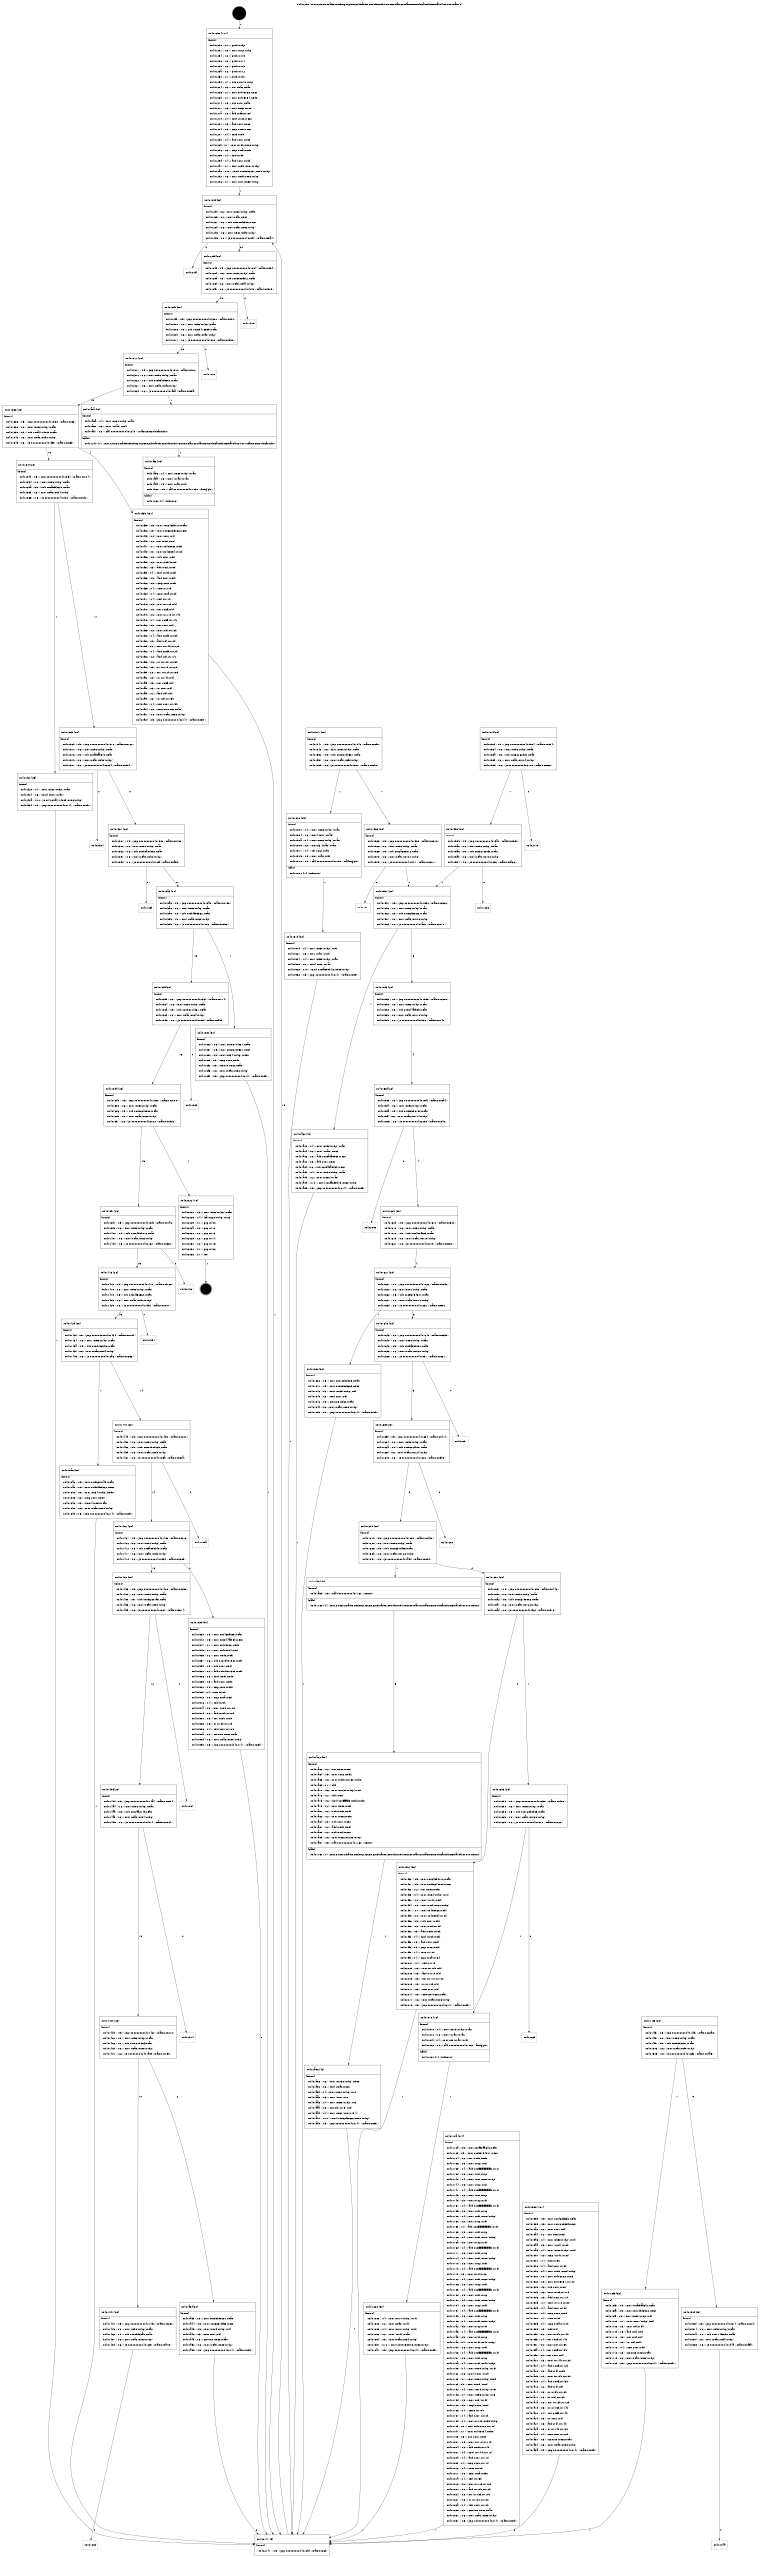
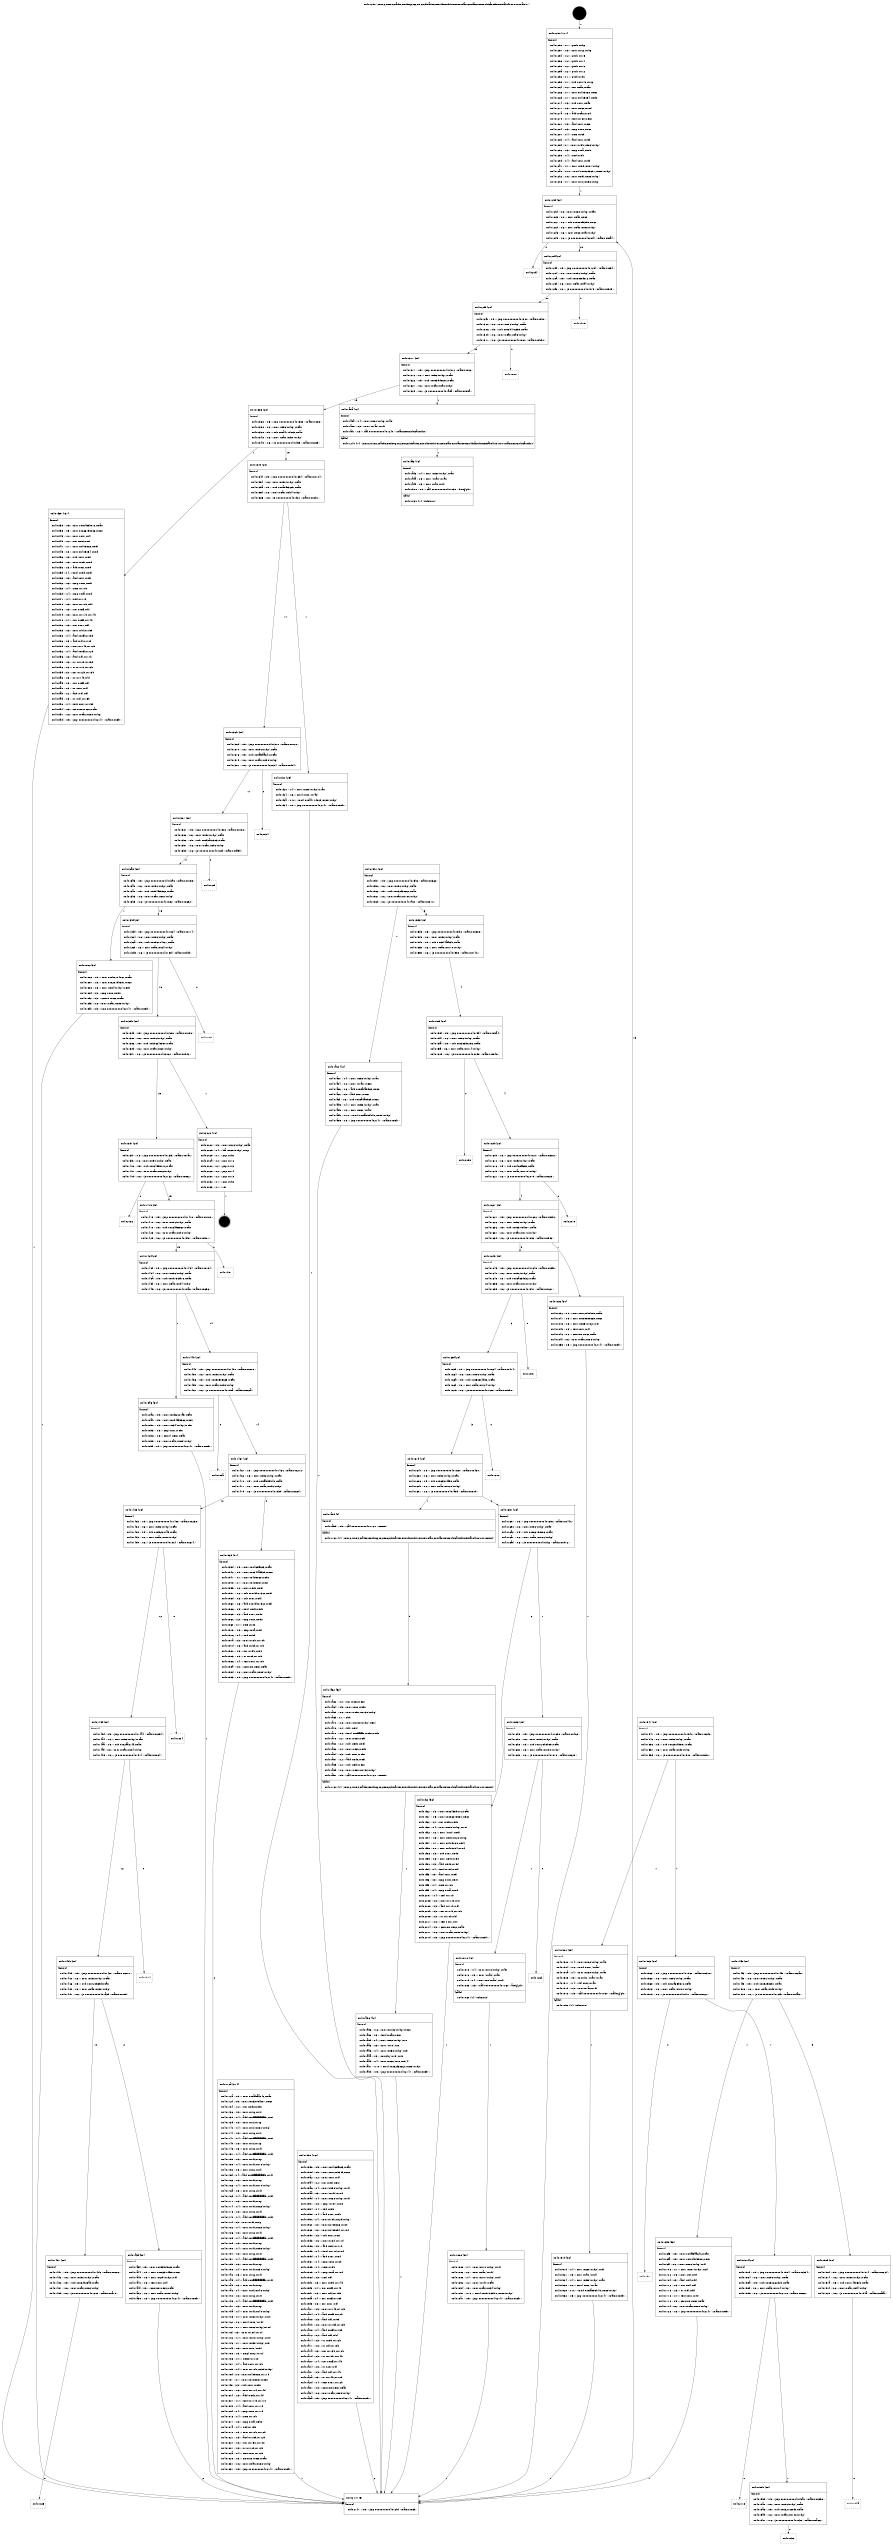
(407, 876) -> (773, 2108)
(448, 876) -> none
none -> (569, 1222)
